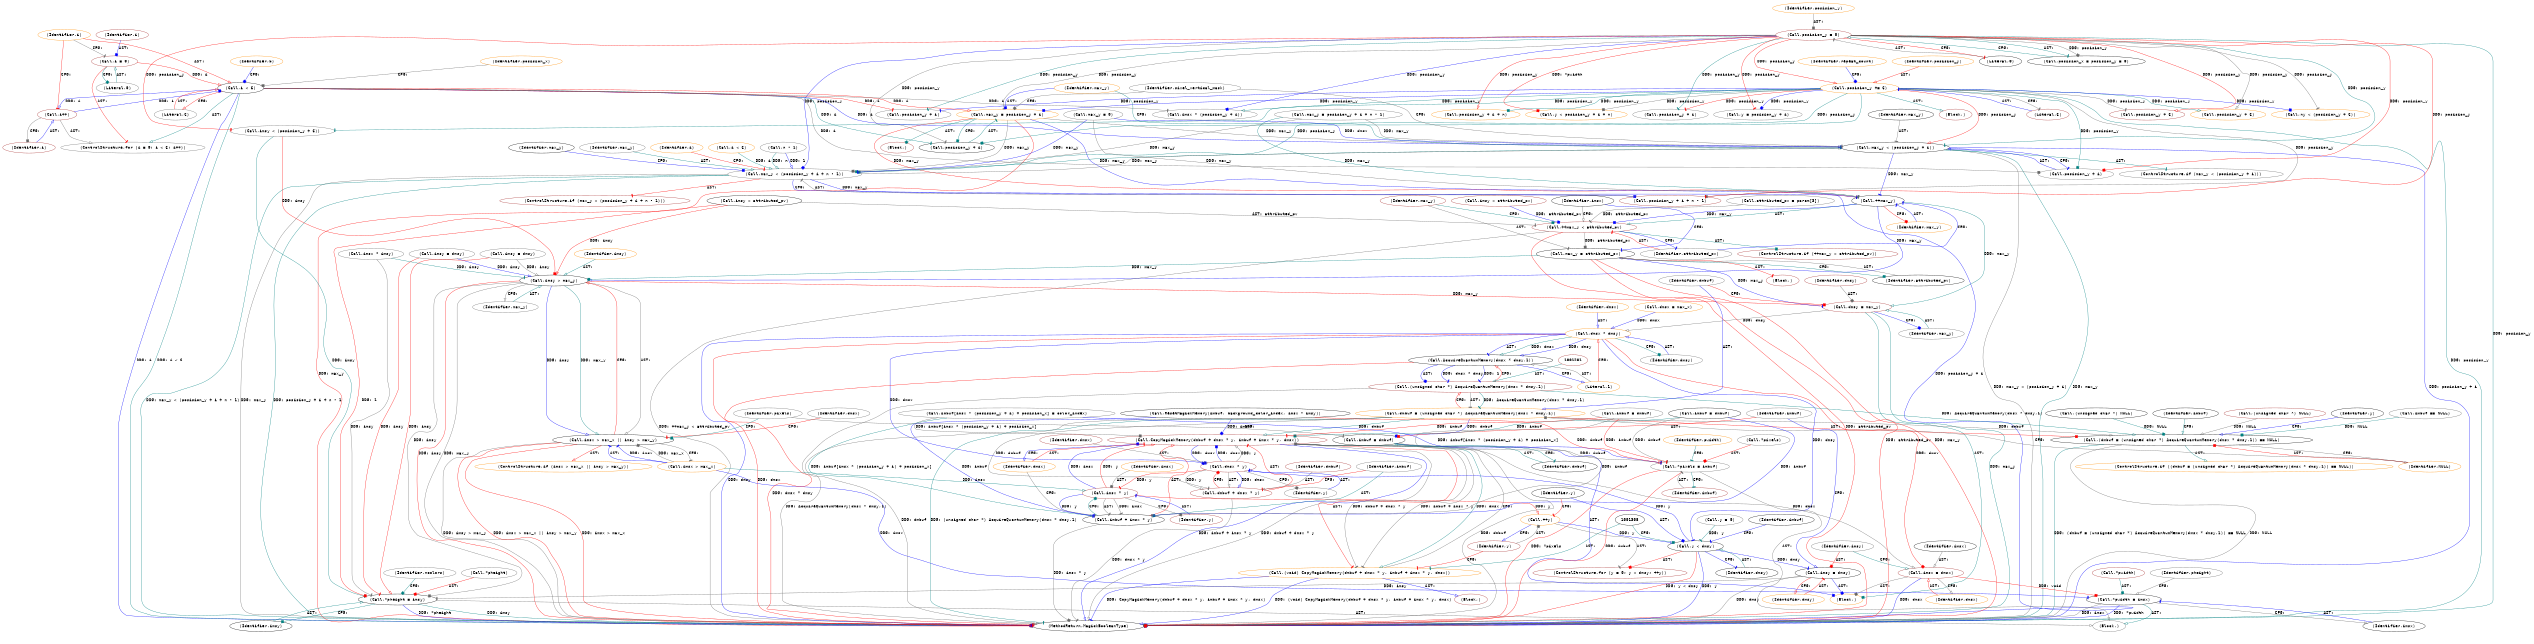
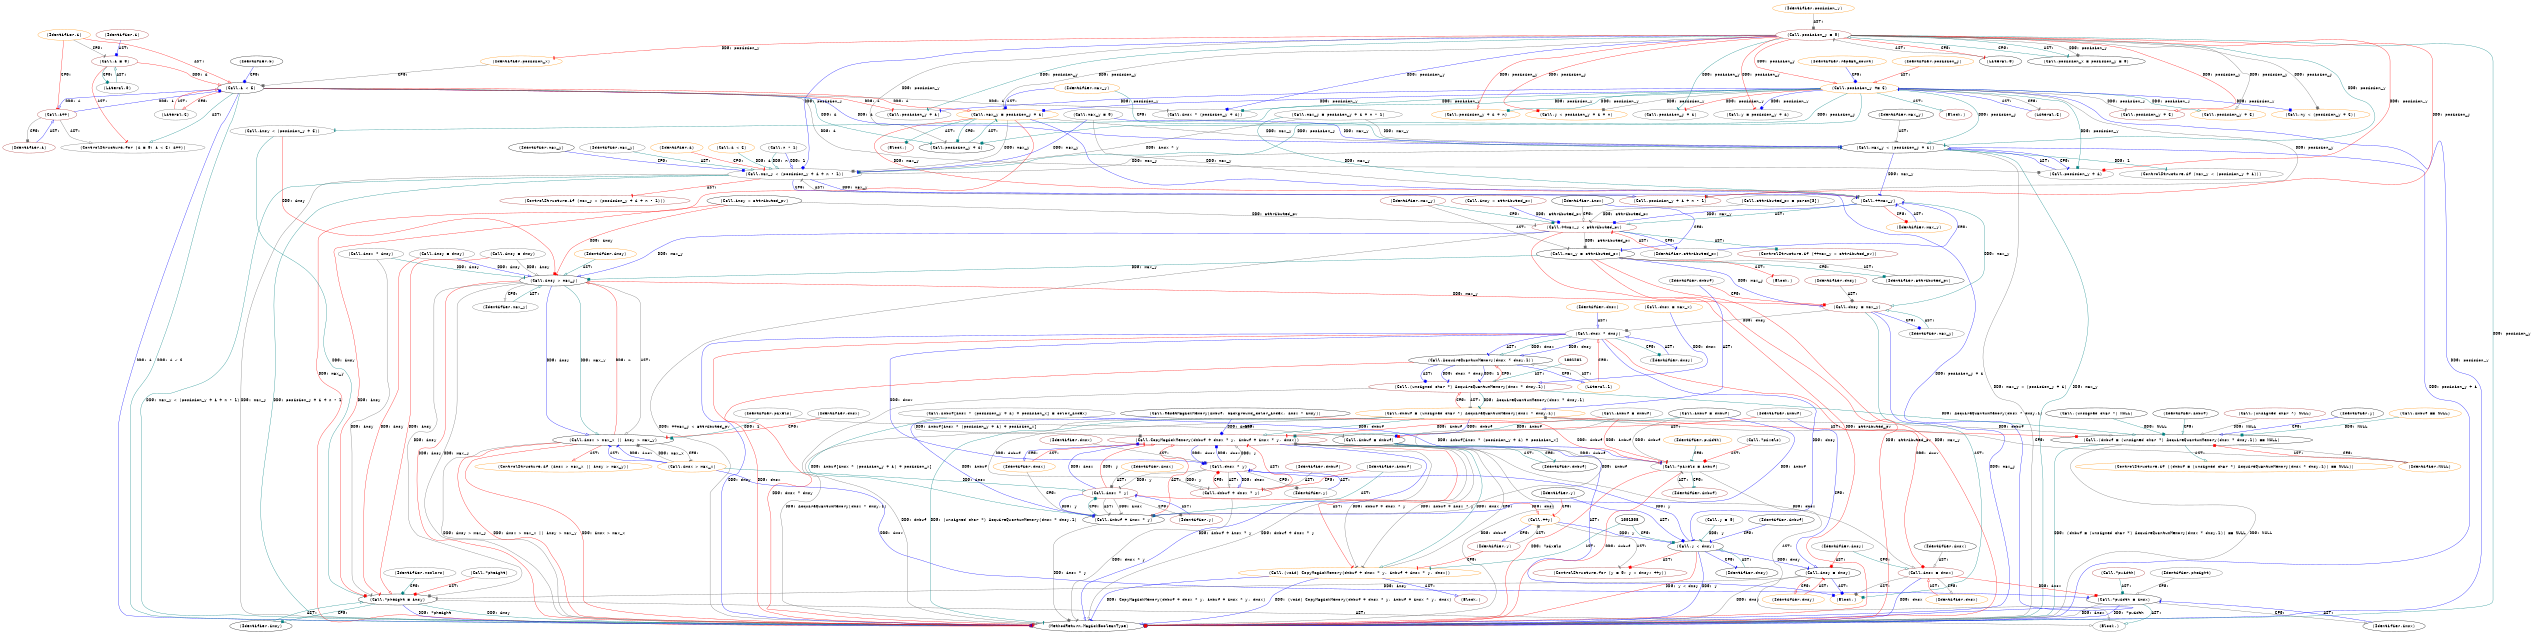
(892, 43) -> (1165, 38)
(2204, 49) -> (2204, 49)
(257, 61) -> (257, 61)
(1568, 75) -> (1568, 75)
(1185, 88) -> none
(1532, 96) -> (1532, 96)
(1969, 104) -> (1969, 104)
(1356, 131) -> (1356, 131)
(1162, 148) -> (1162, 148)
(1128, 158) -> none
(2122, 161) -> (2122, 161)
(1209, 194) -> (1209, 194)
(1275, 214) -> (1275, 214)
(634, 225) -> (634, 225)
(1723, 274) -> (1723, 274)
(1279, 278) -> (1061, 233)
(1635, 320) -> (1664, 373)
(1729, 320) -> (1729, 320)
(1598, 334) -> (1598, 334)
(623, 360) -> (623, 360)
(369, 400) -> (369, 400)
(2425, 413) -> (2425, 413)
(752, 427) -> (752, 427)
(1162, 473) -> (1162, 473)
(1543, 506) -> (1543, 506)
(2050, 586) -> (2050, 586)
(2331, 611) -> (2331, 611)
(1777, 616) -> (1777, 616)
